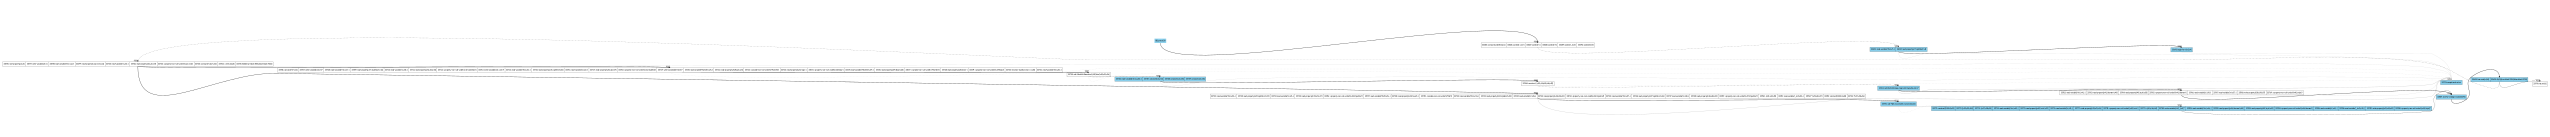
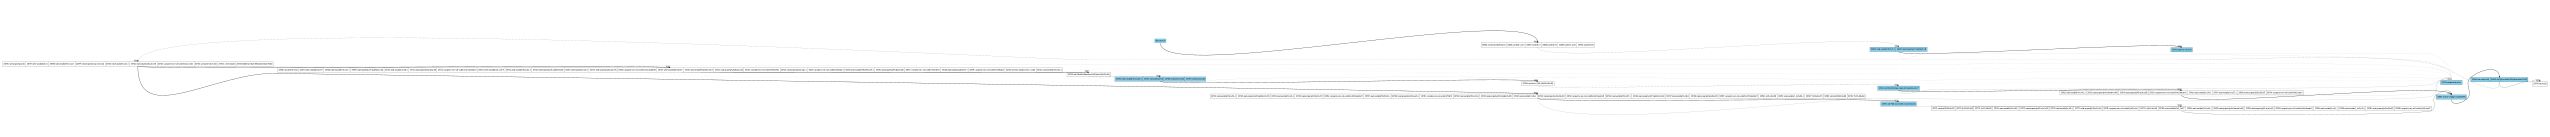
(2182, 109) -> (2182, 109)
